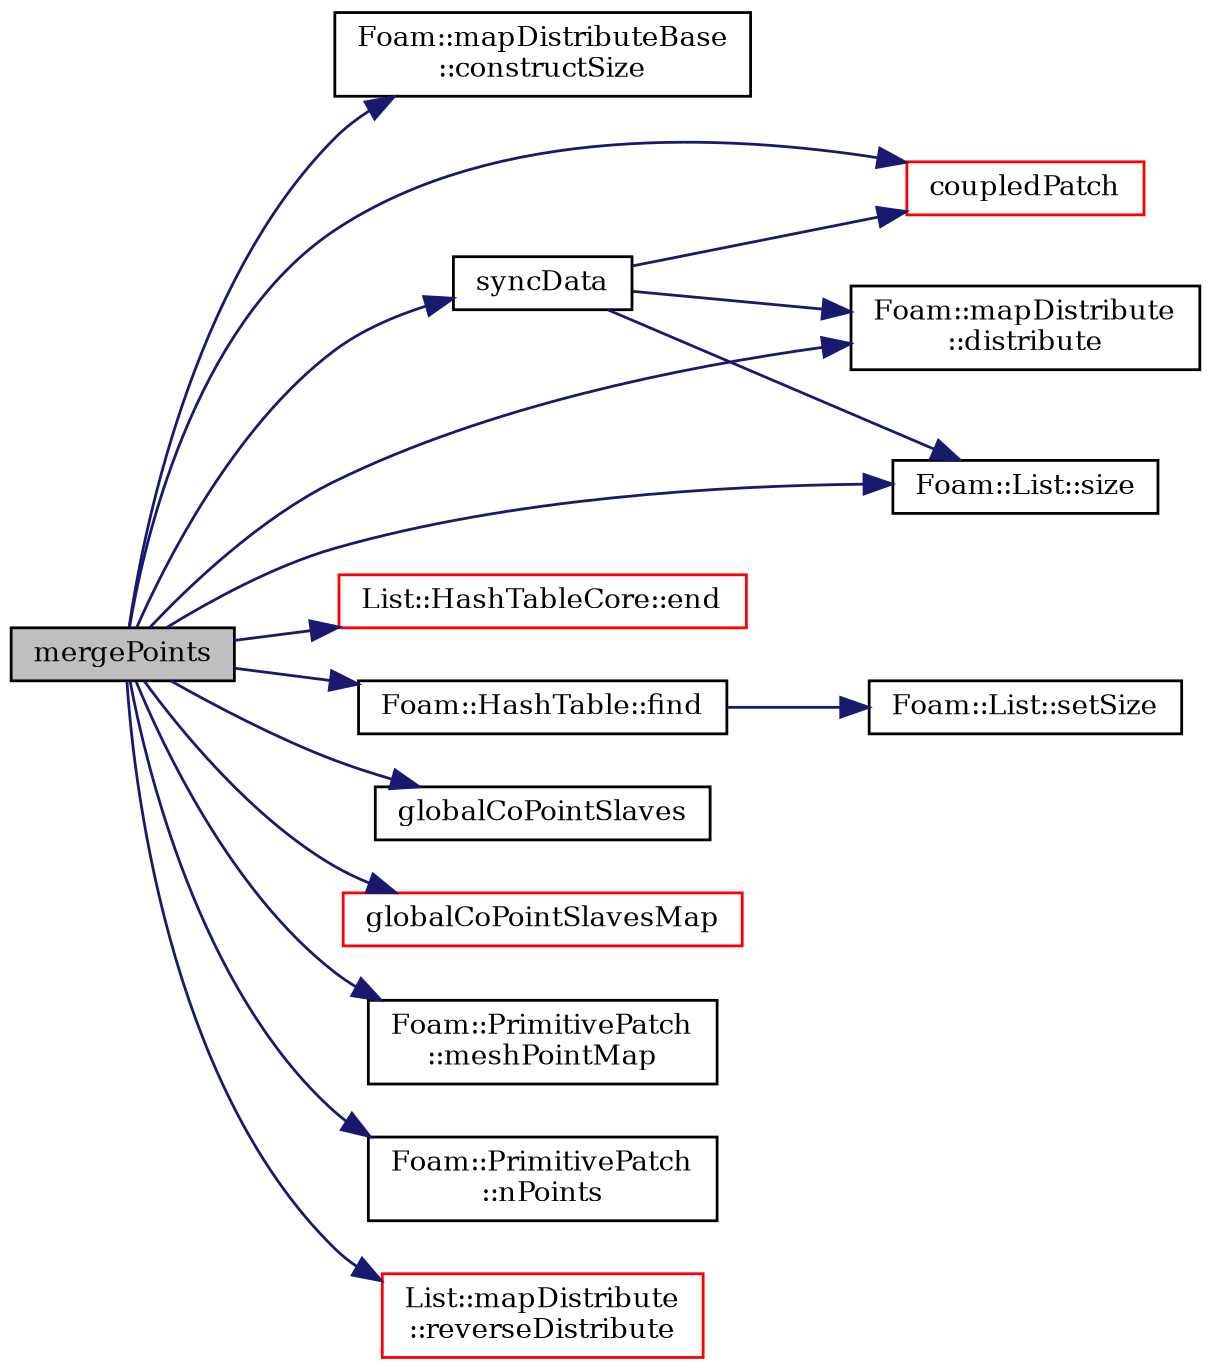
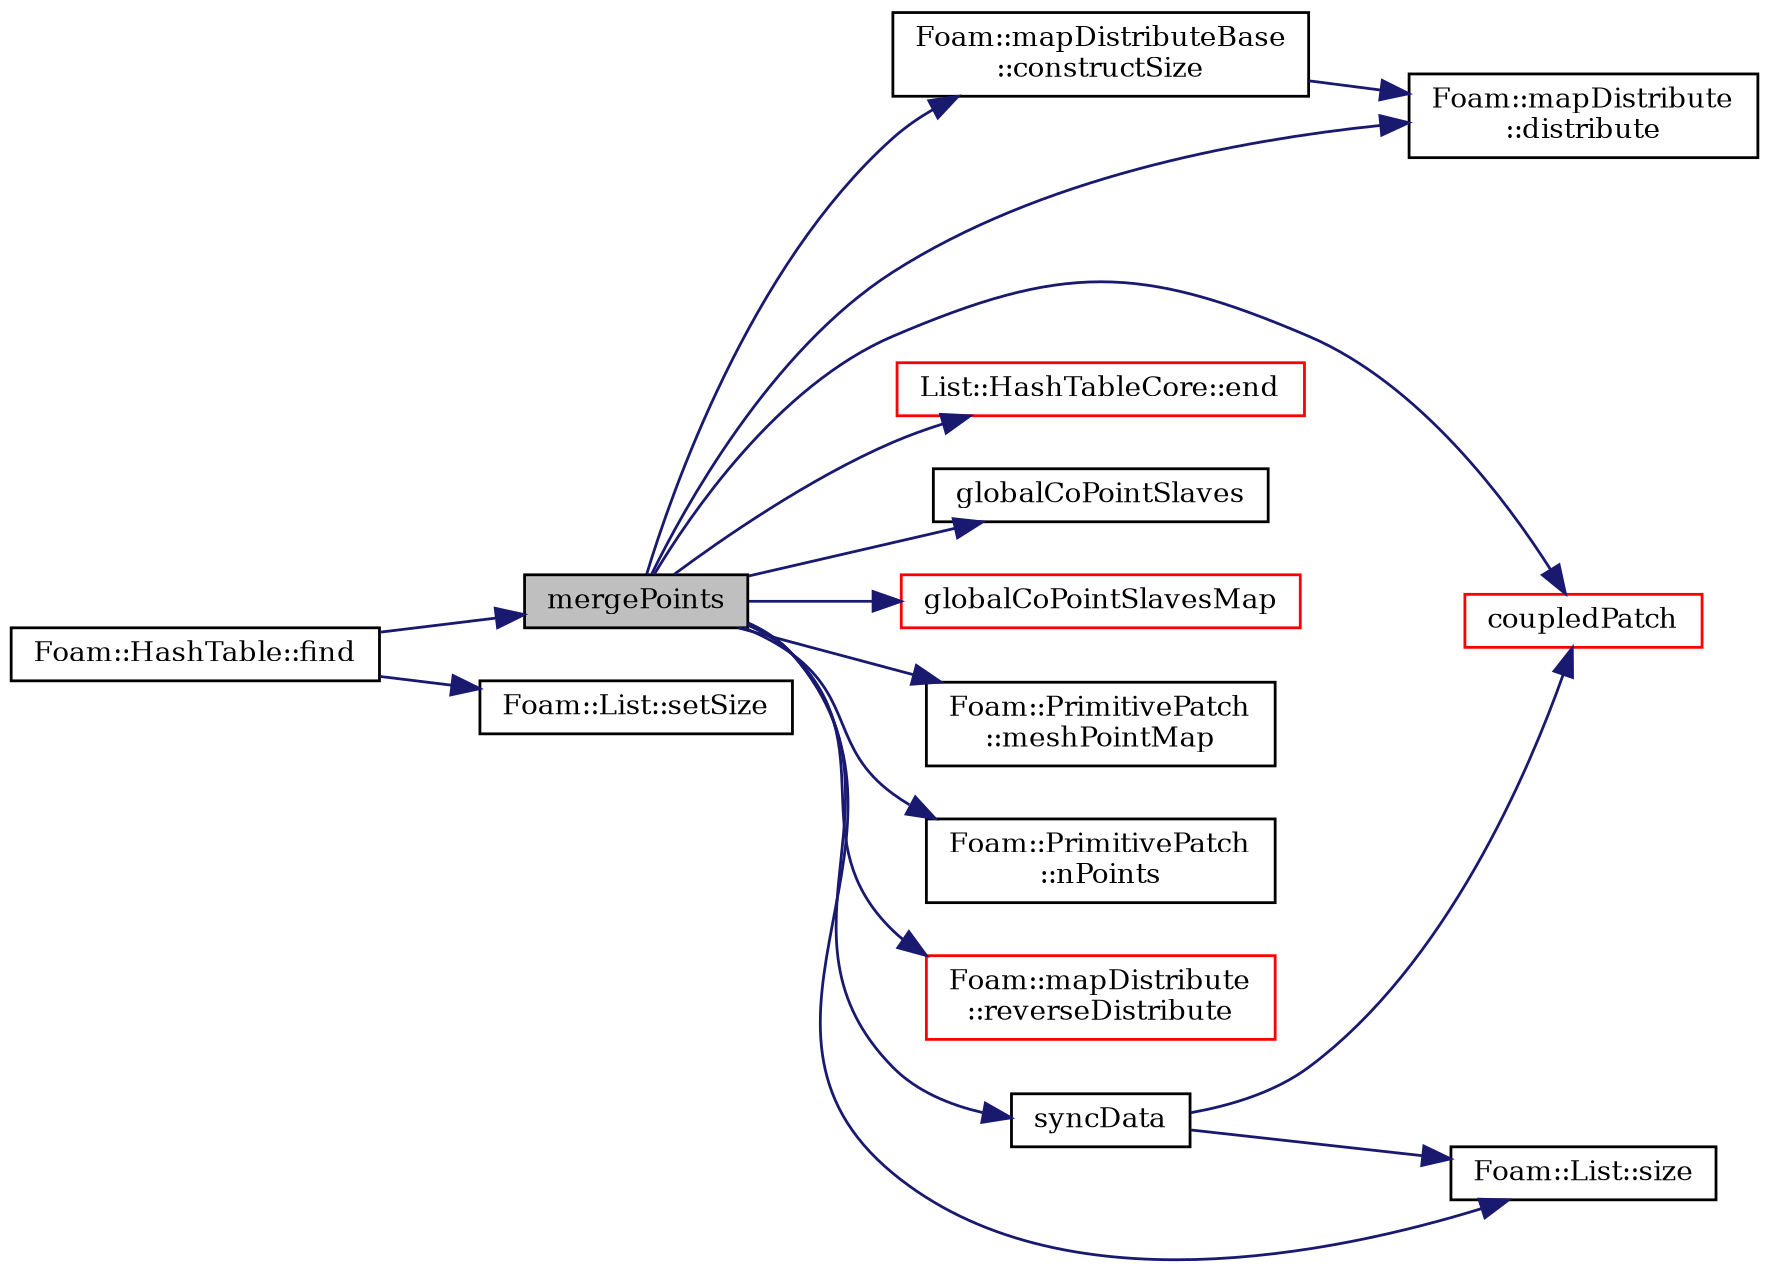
(728, 300) -> (1345, 85)
(282, 674) -> (438, 625)
(543, 1316) -> (1101, 998)
